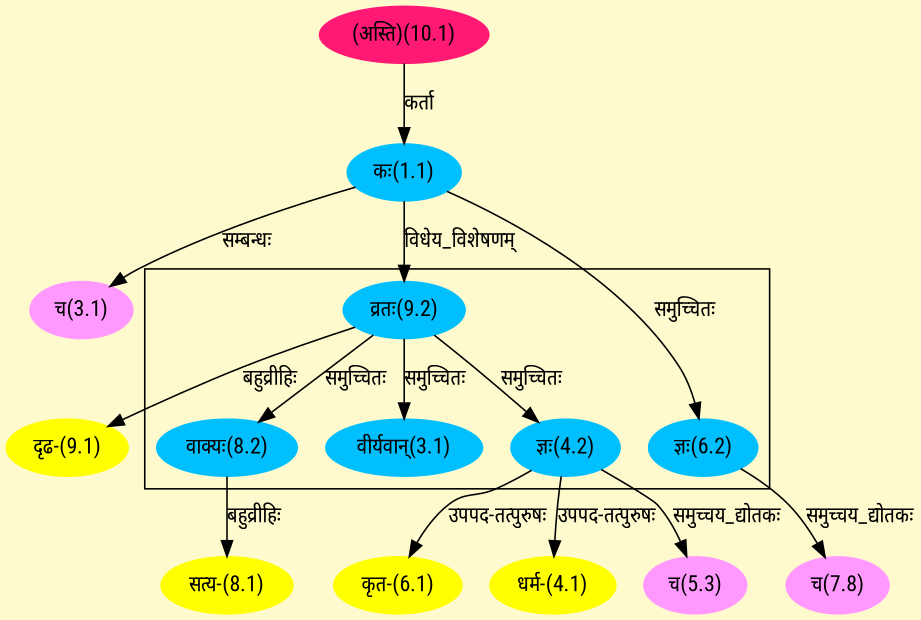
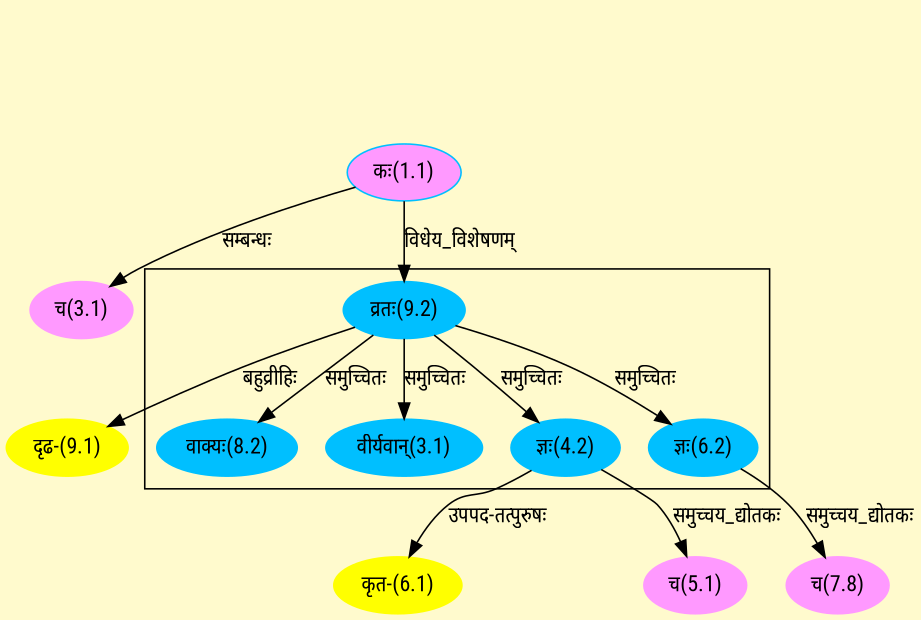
(404, 35) -> none
(404, 172) -> (404, 172)
(598, 280) -> (560, 362)
(227, 585) -> none
(553, 585) -> none
(695, 585) -> (695, 585)
